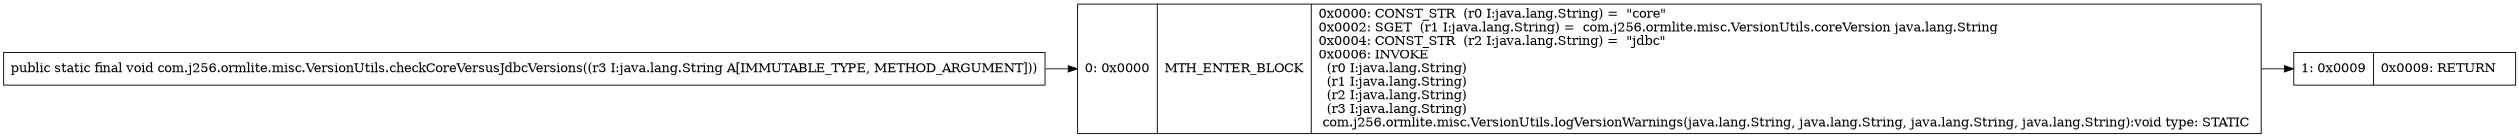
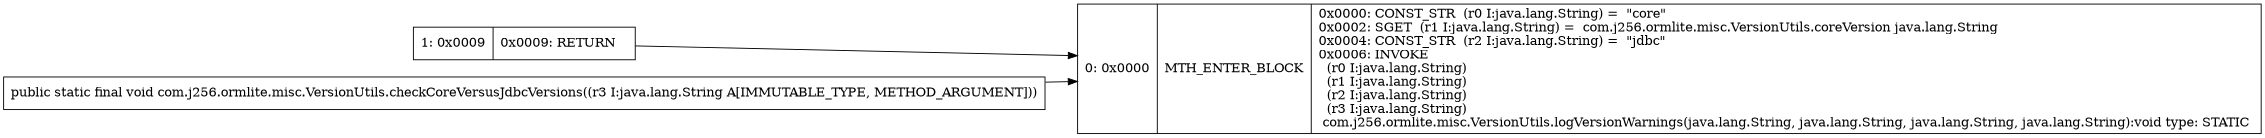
(2273, 69) -> (852, 51)
